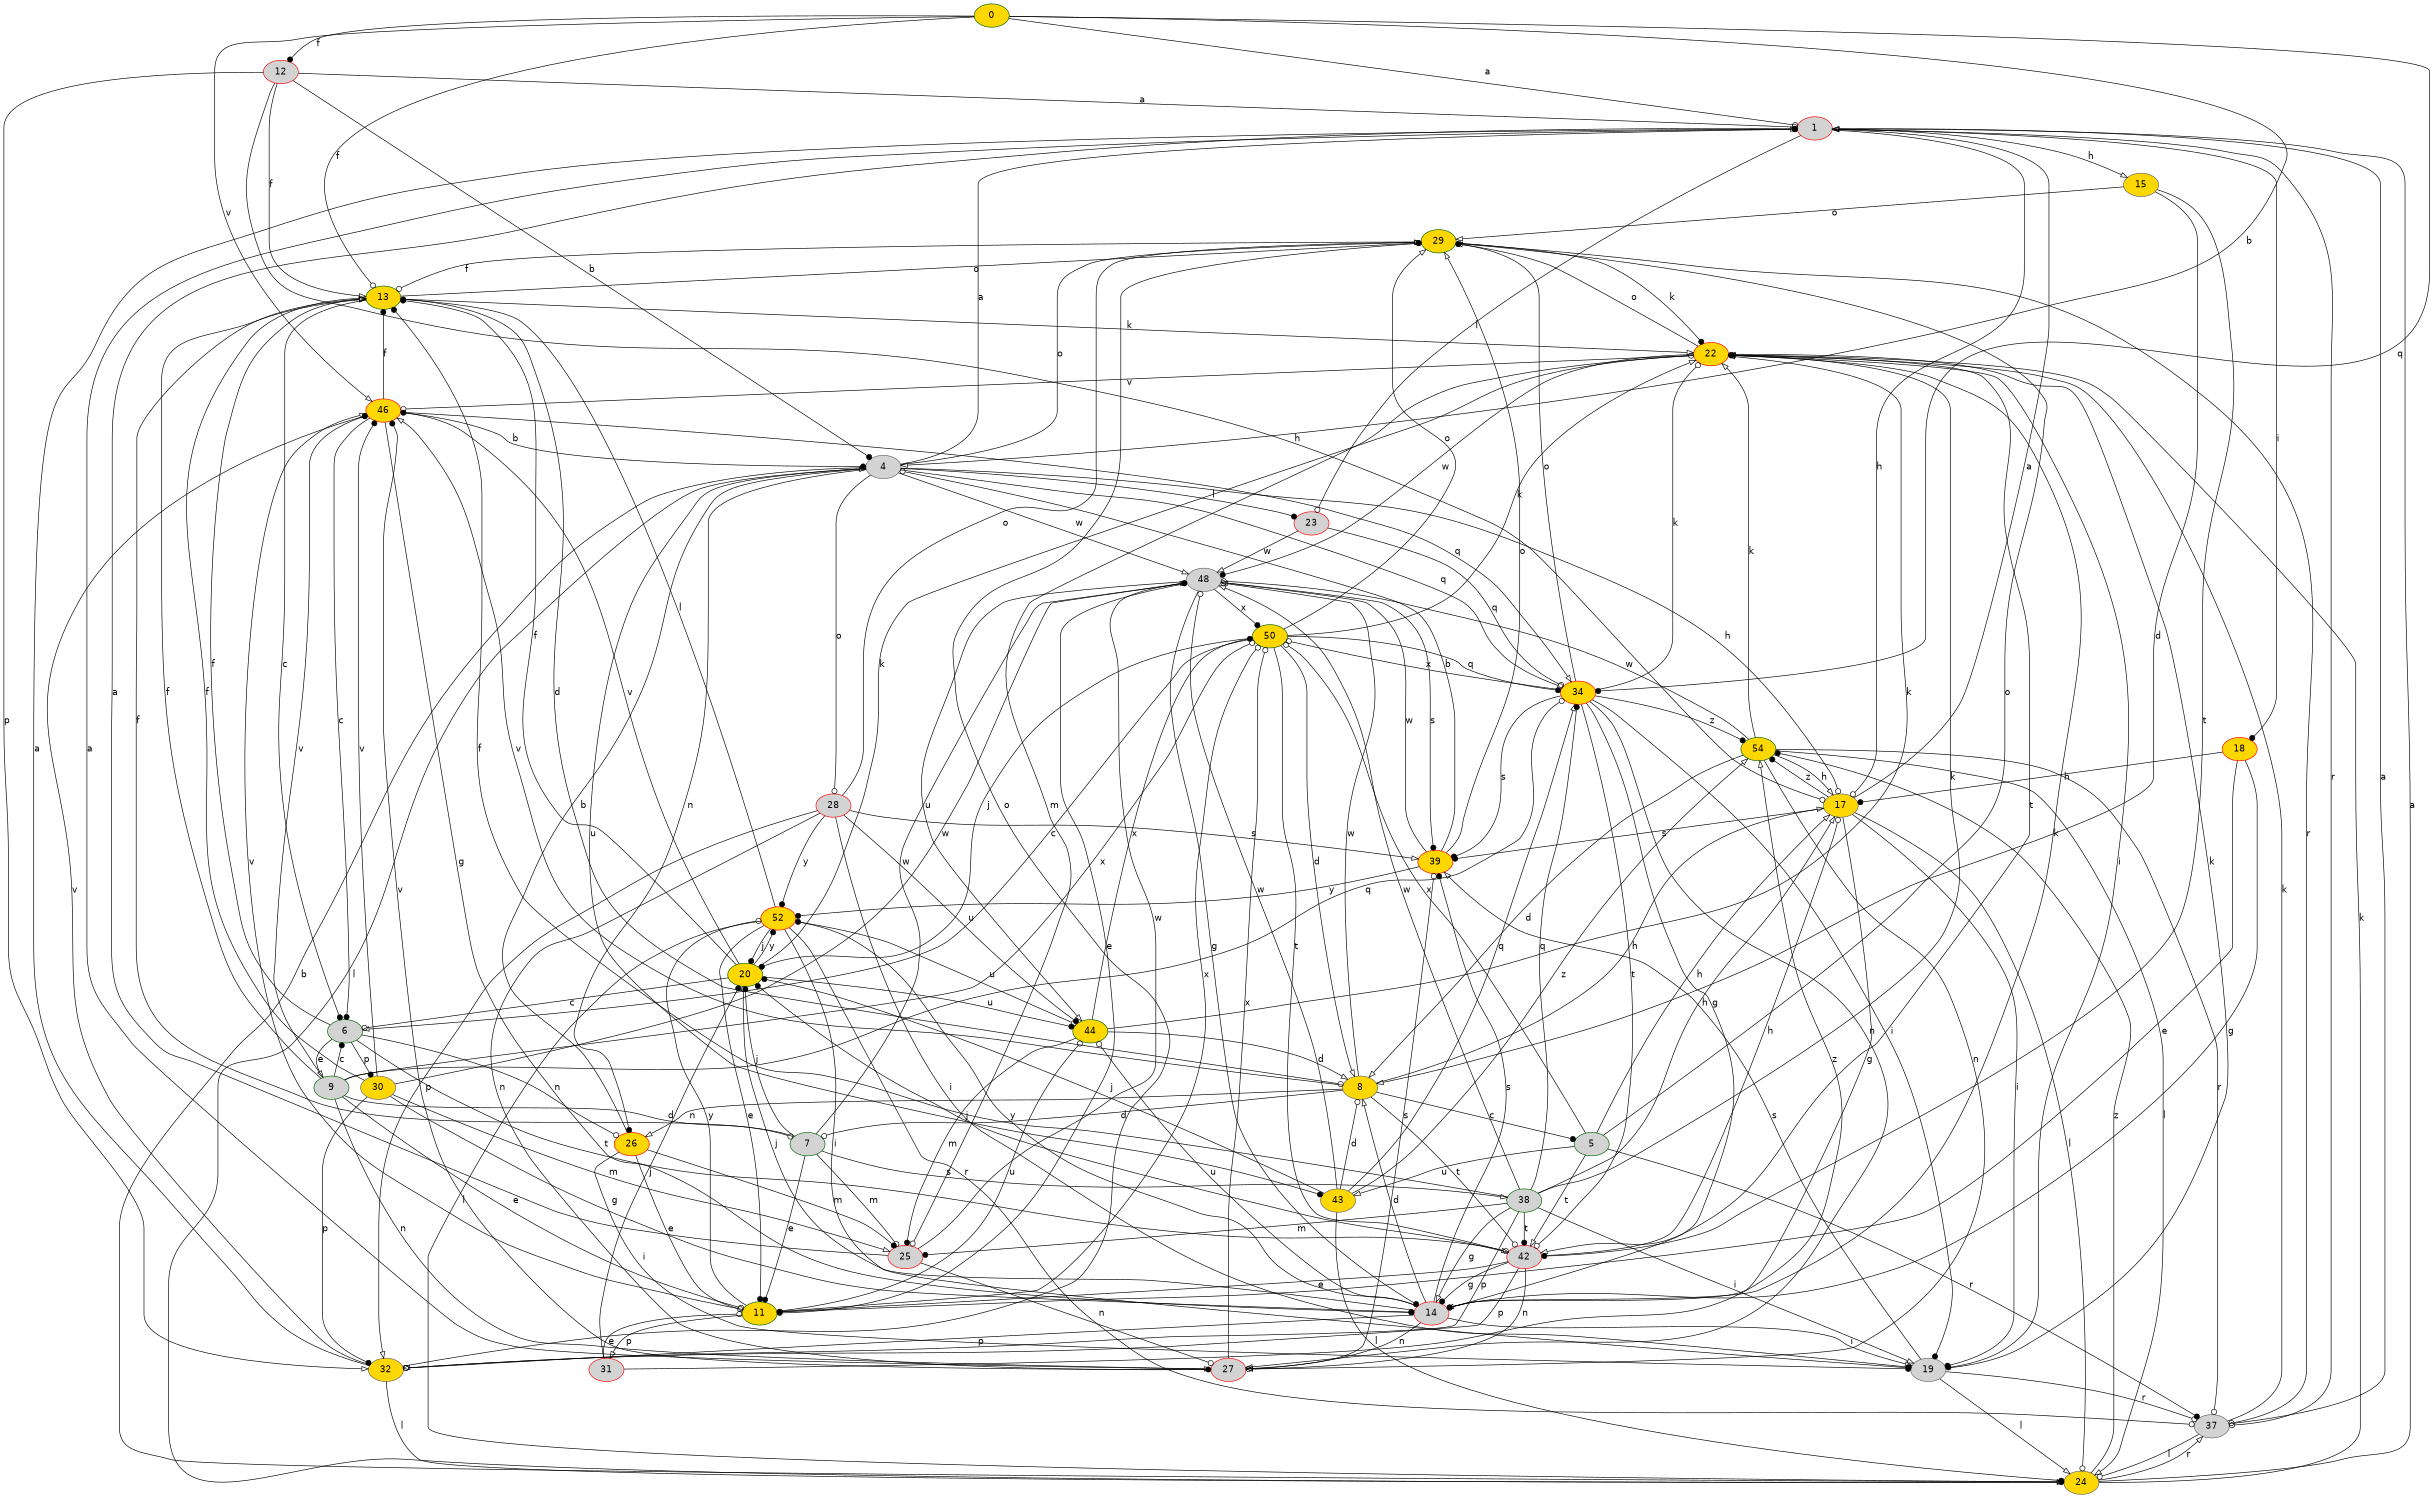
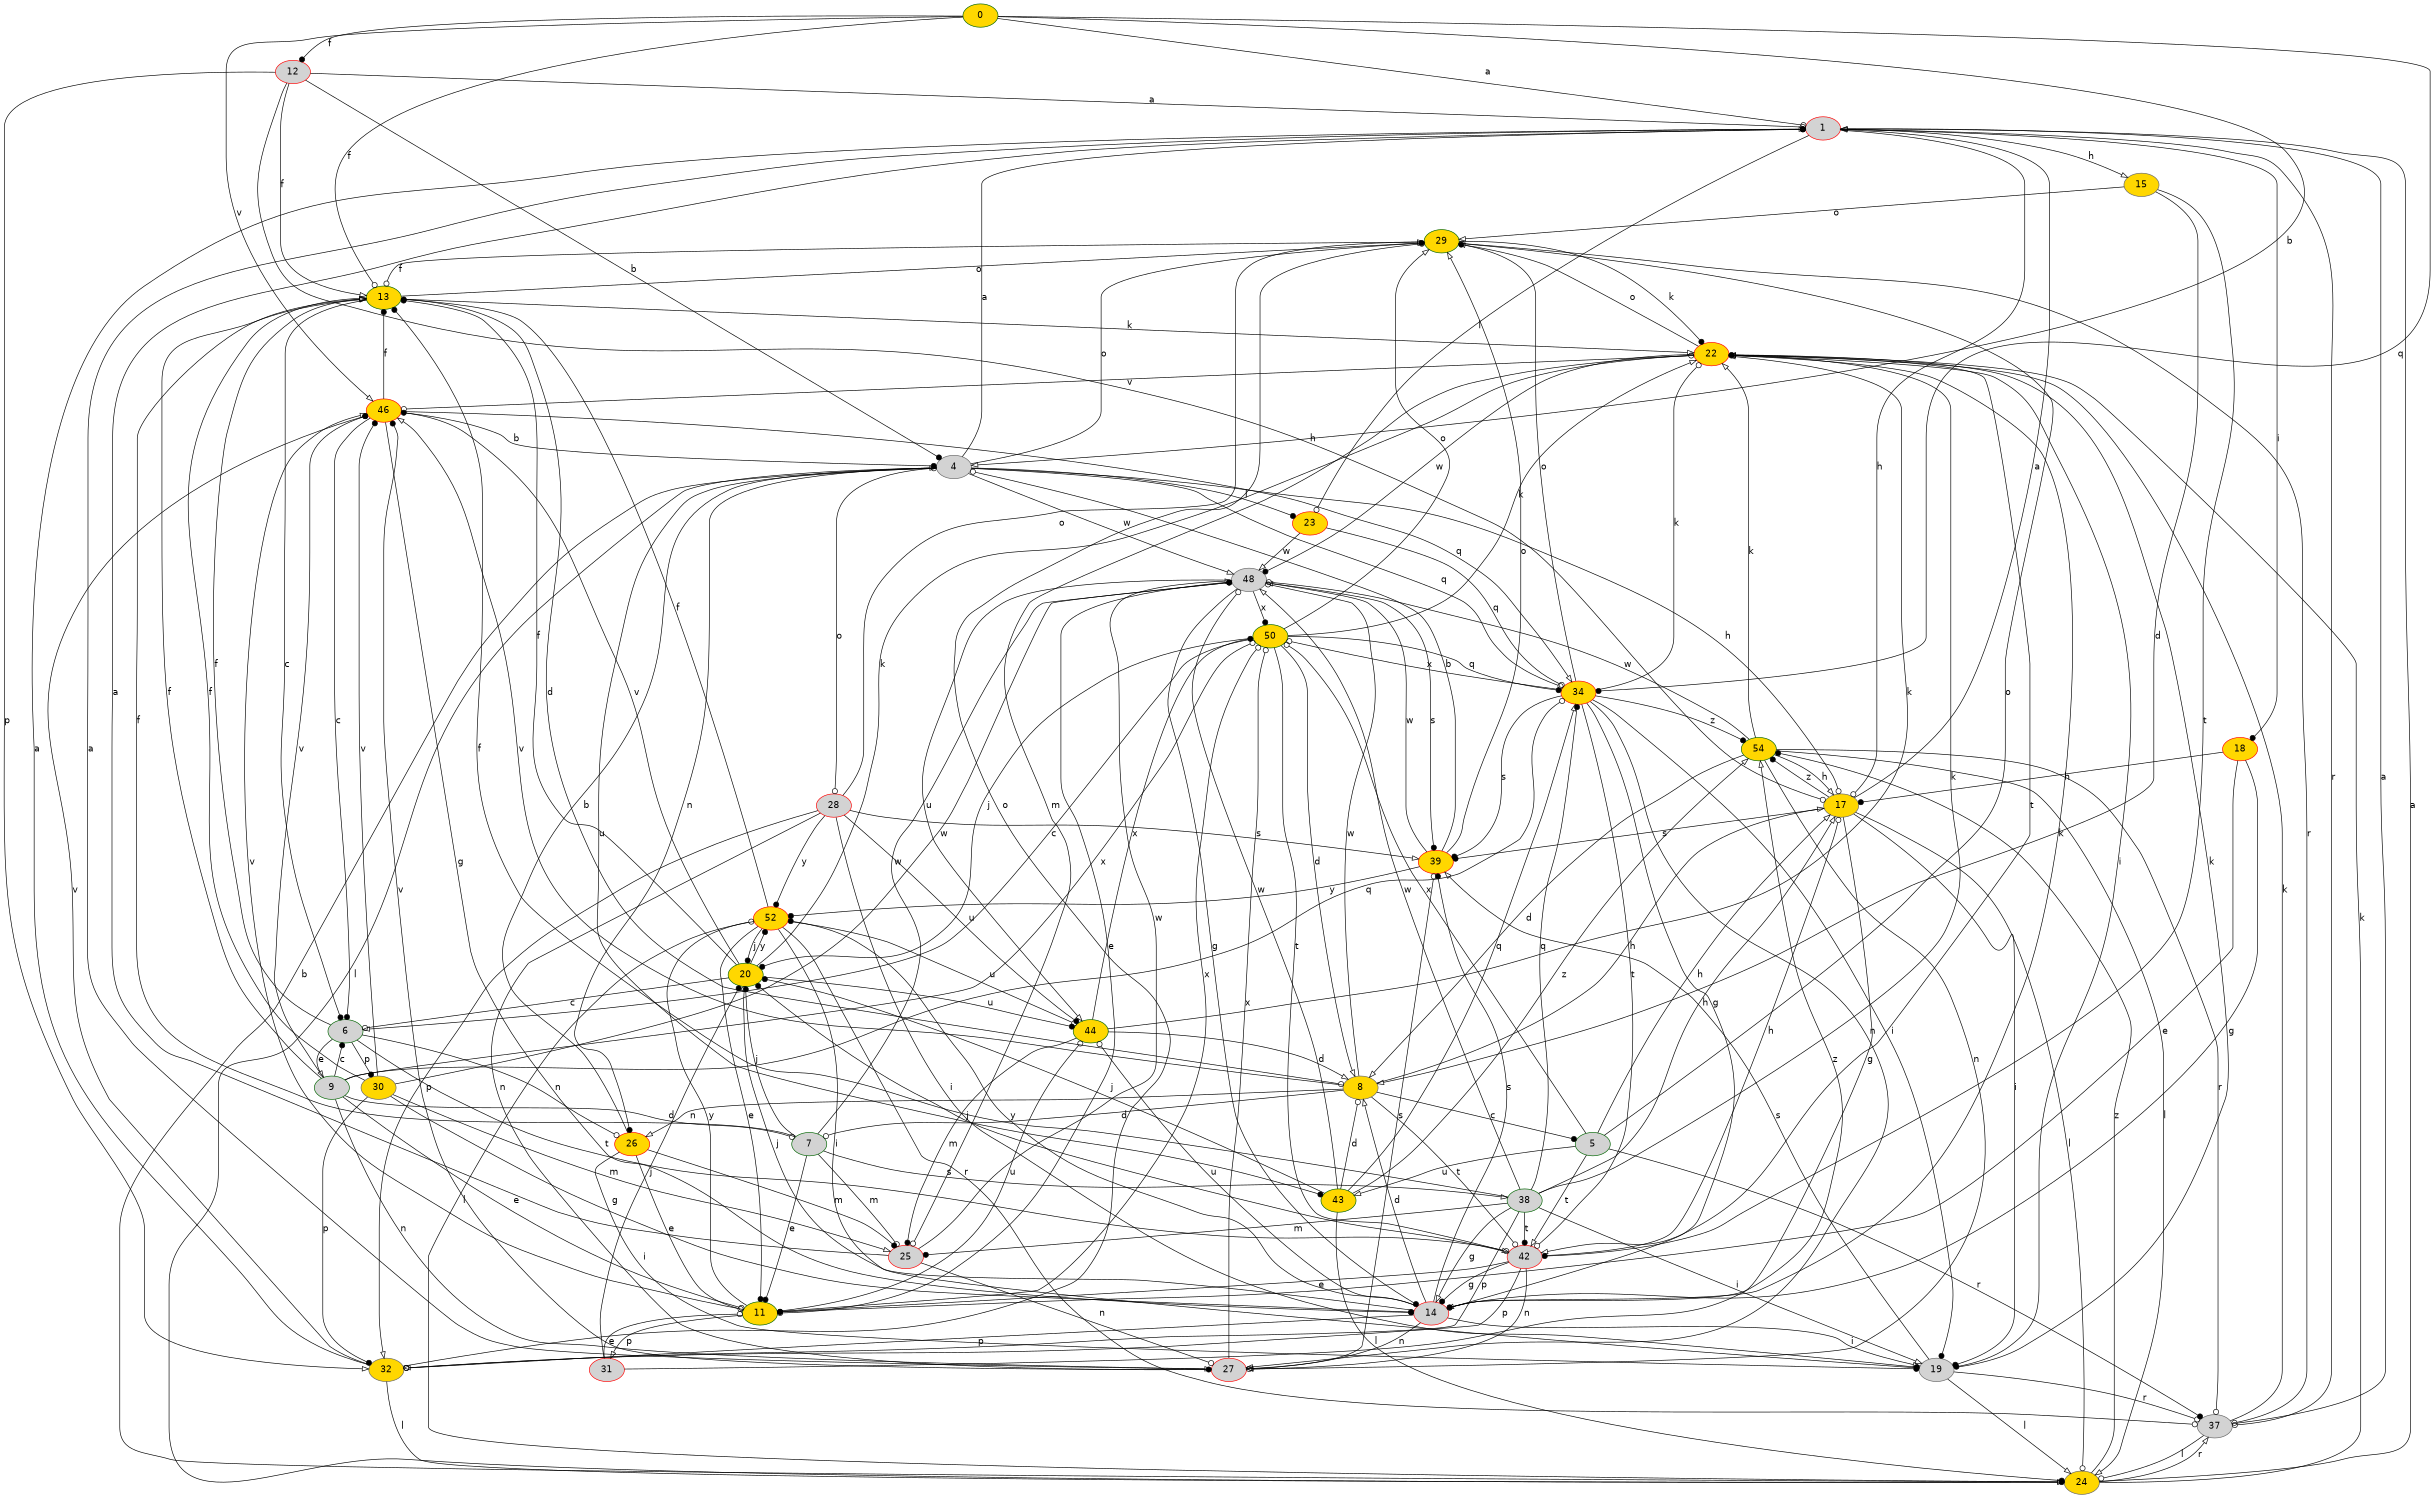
(1311, 523) -> (1310, 523)
(680, 608) -> (678, 608)
(1338, 1201) -> (1339, 1201)
